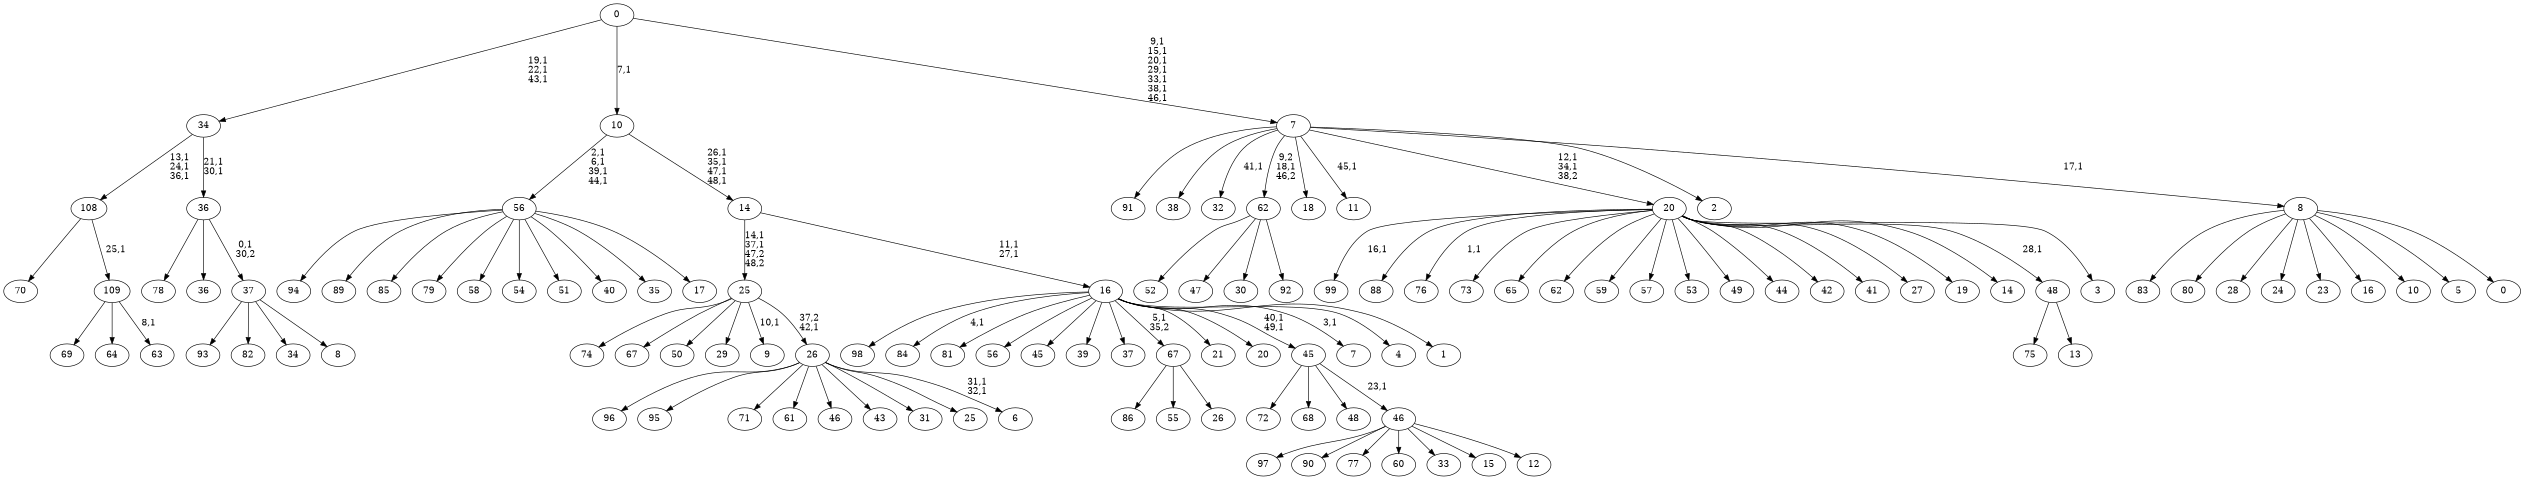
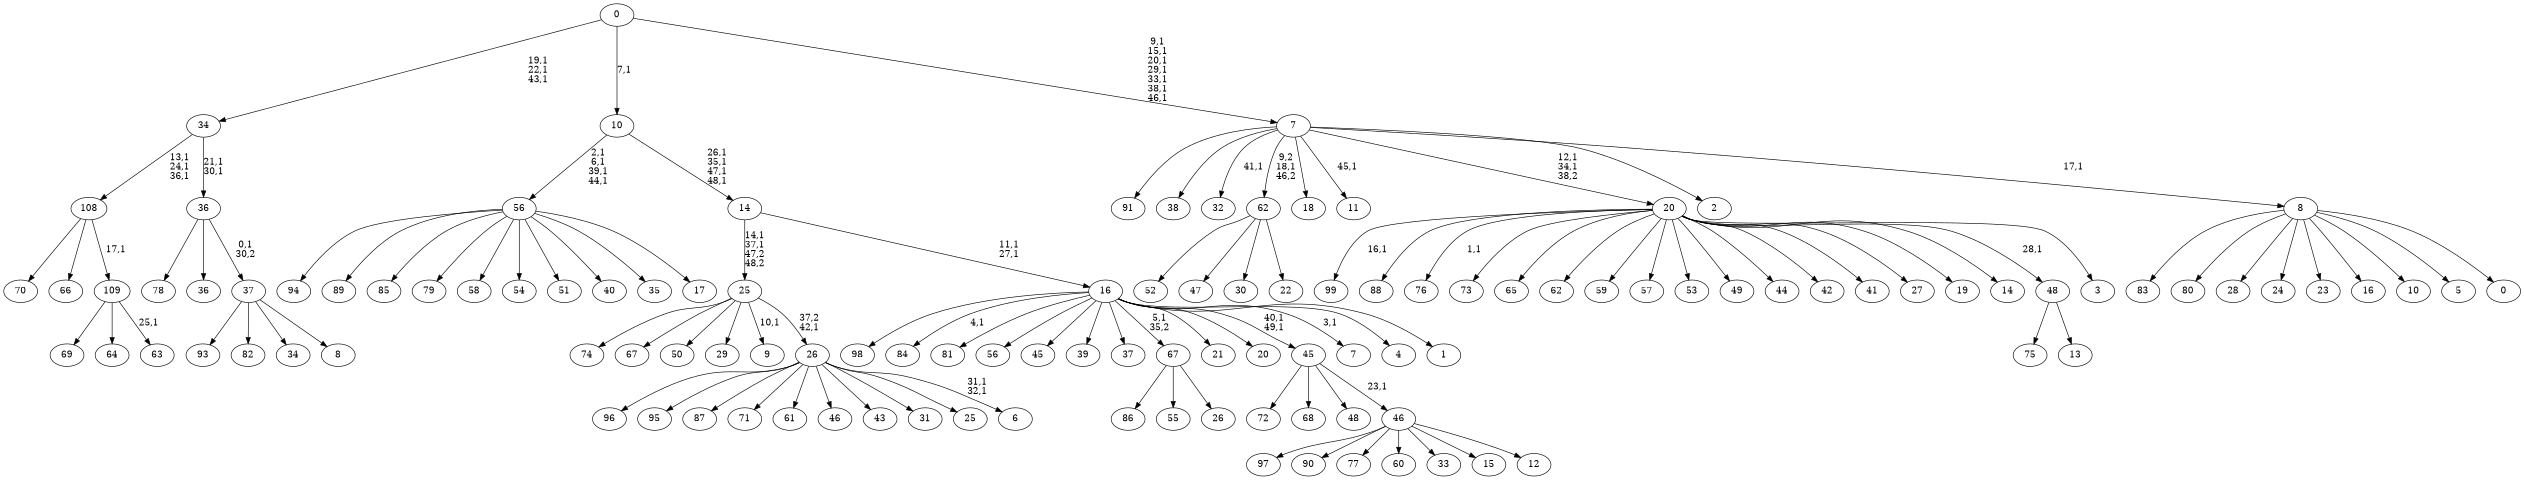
(116, 250) -> (116, 250)
none -> (66, 291)
(1286, 291) -> (1286, 291)
(149, 323) -> (149, 323)
none -> (700, 419)
